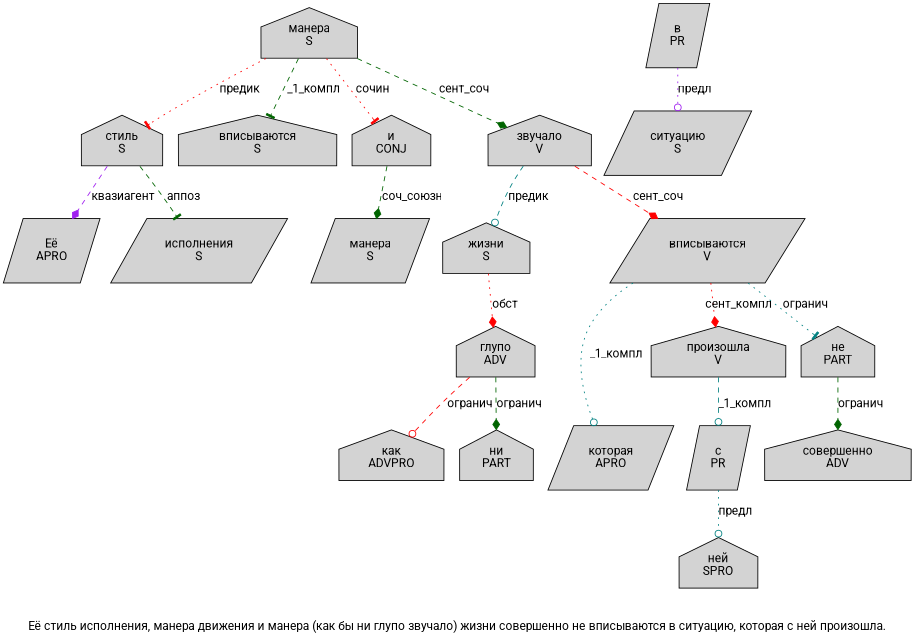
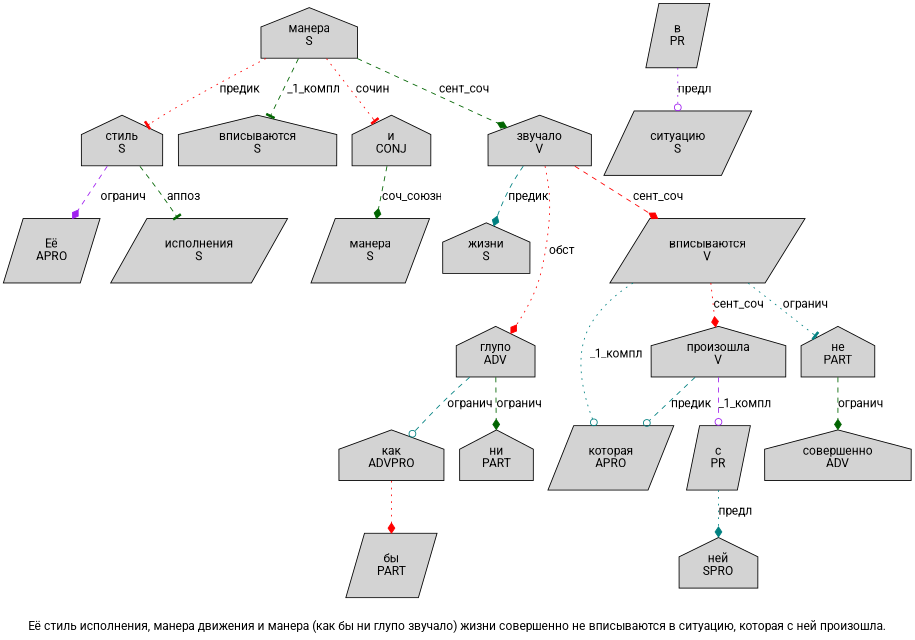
(508, 192) -> (508, 192)
(123, 197) -> (123, 197)
(490, 295) -> (546, 248)
(739, 305) -> (739, 305)
(718, 398) -> (718, 398)
none -> (672, 399)
(441, 403) -> (441, 403)
(718, 510) -> (718, 510)
none -> (391, 565)
